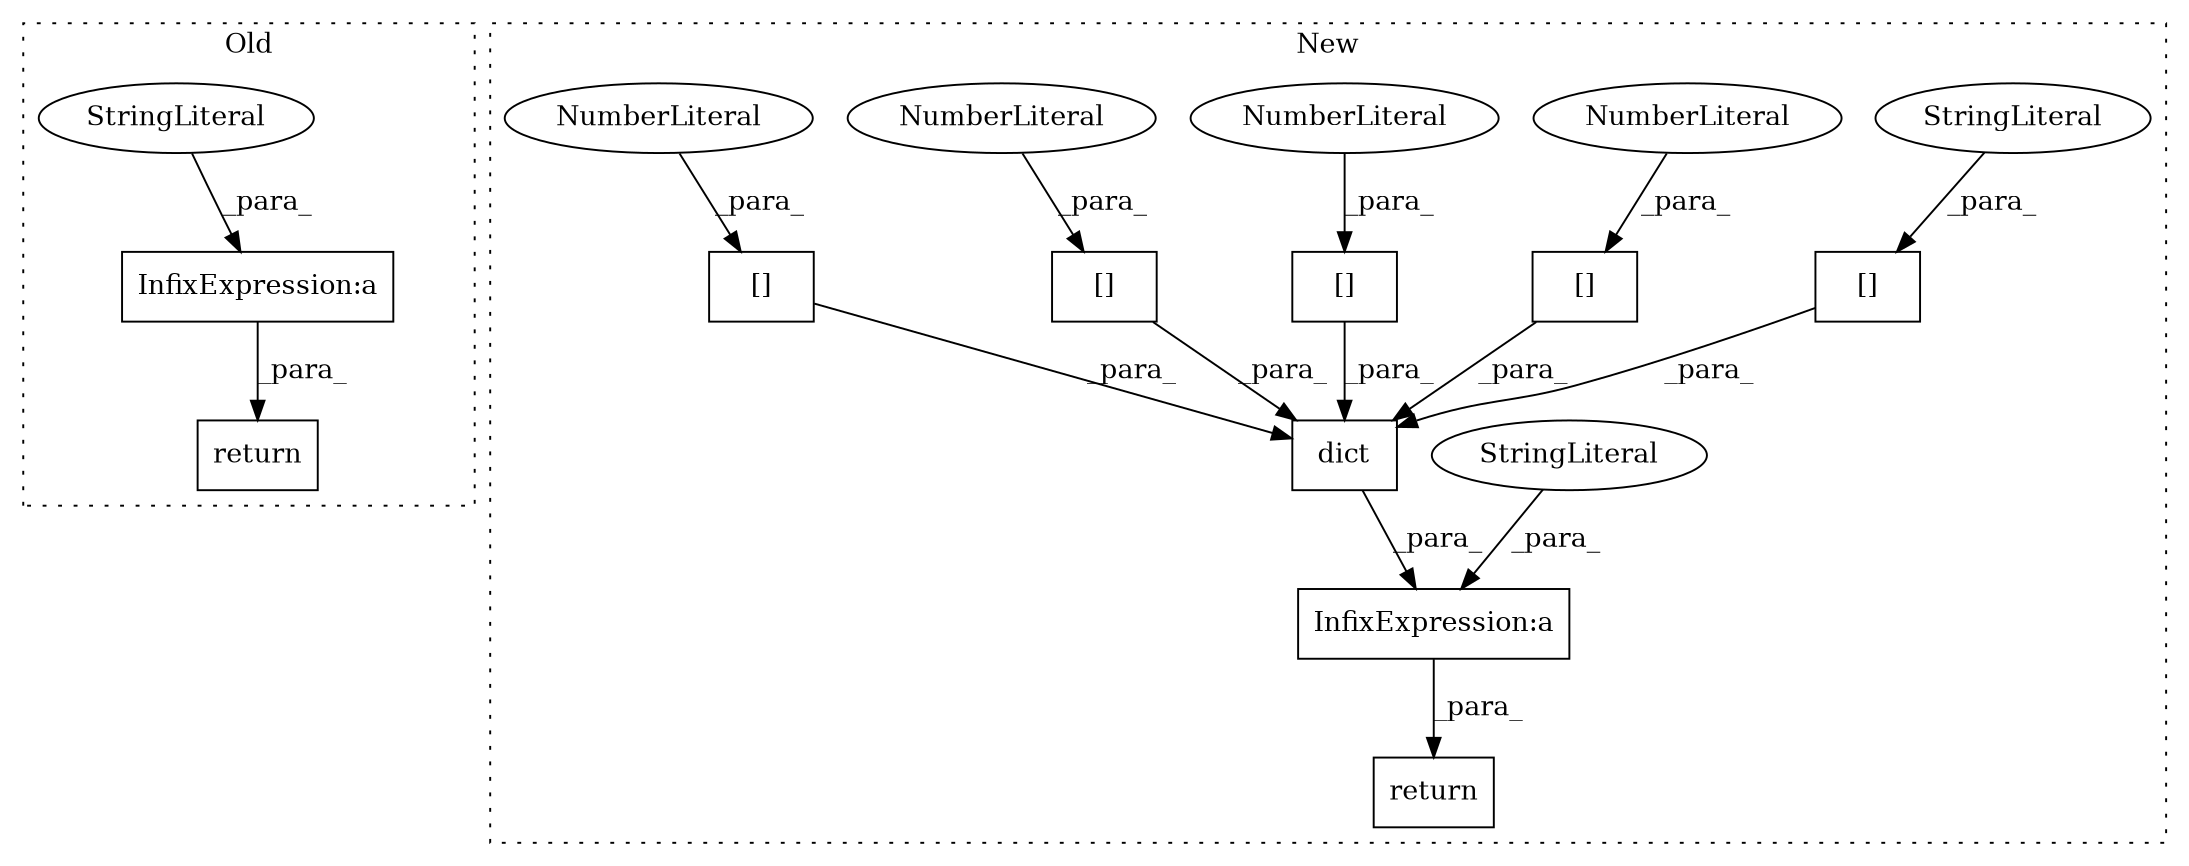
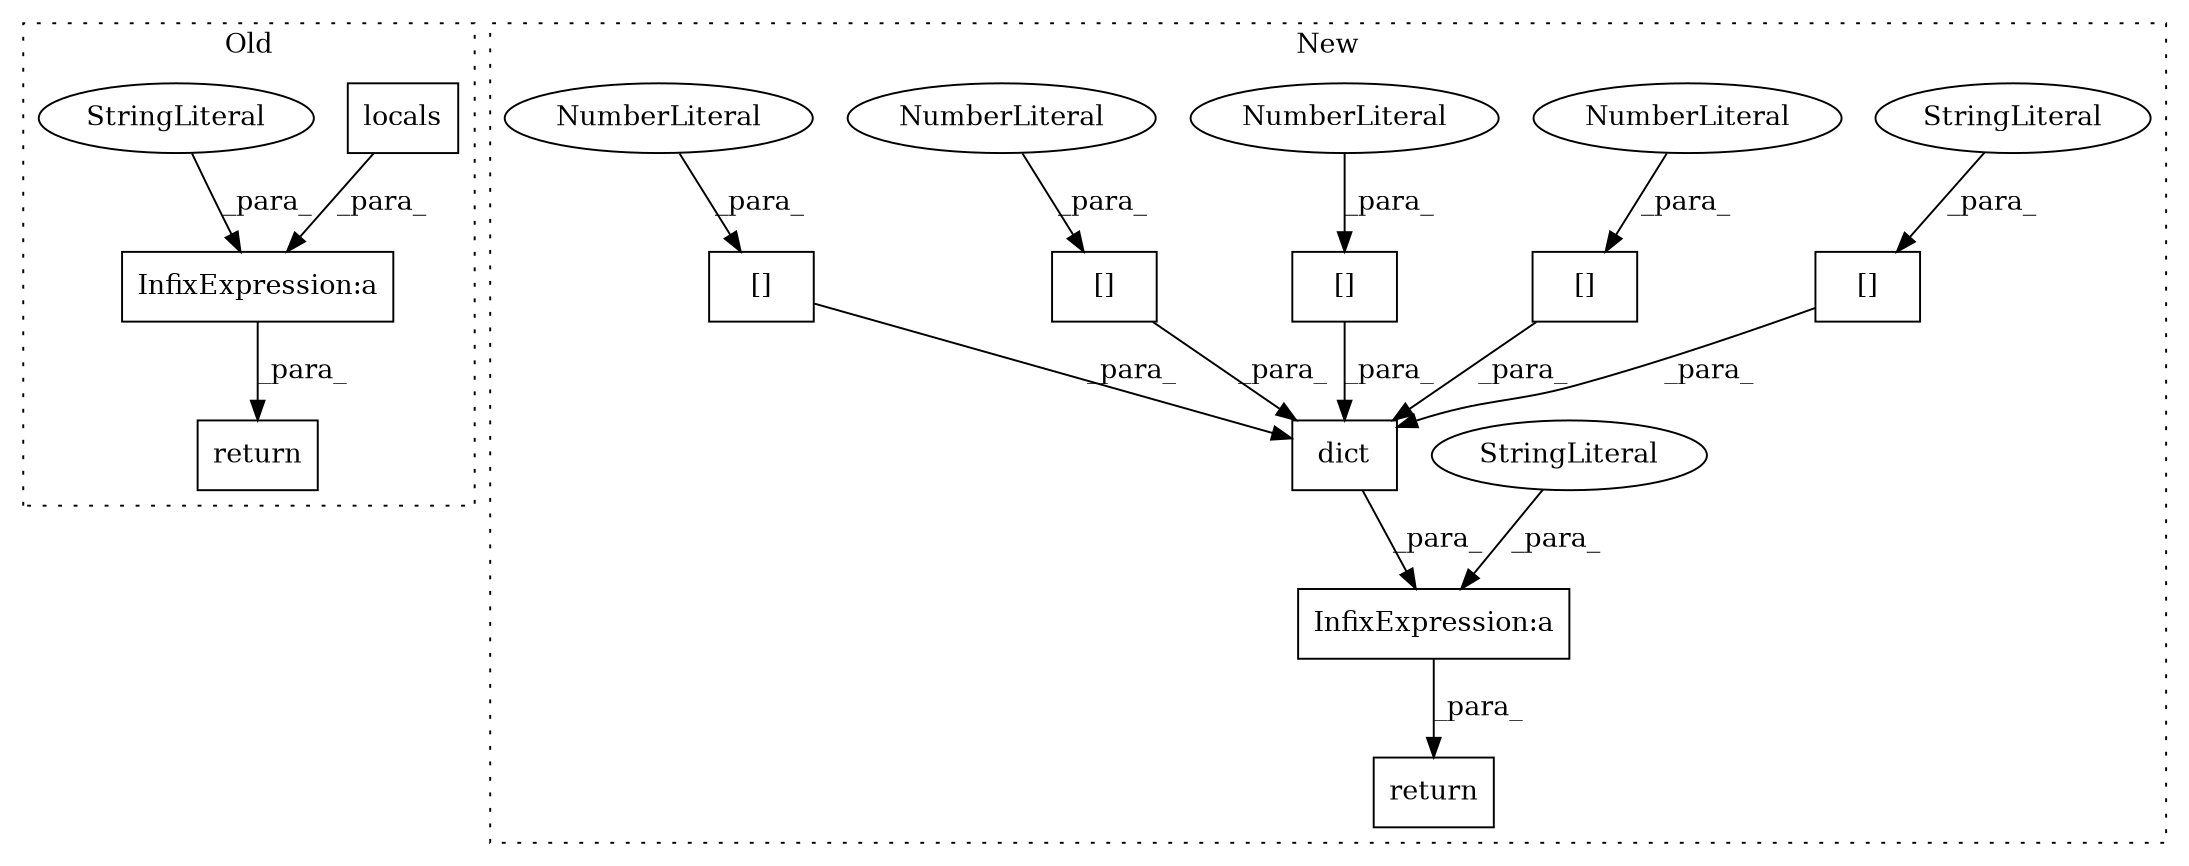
none -> (403, 118)
